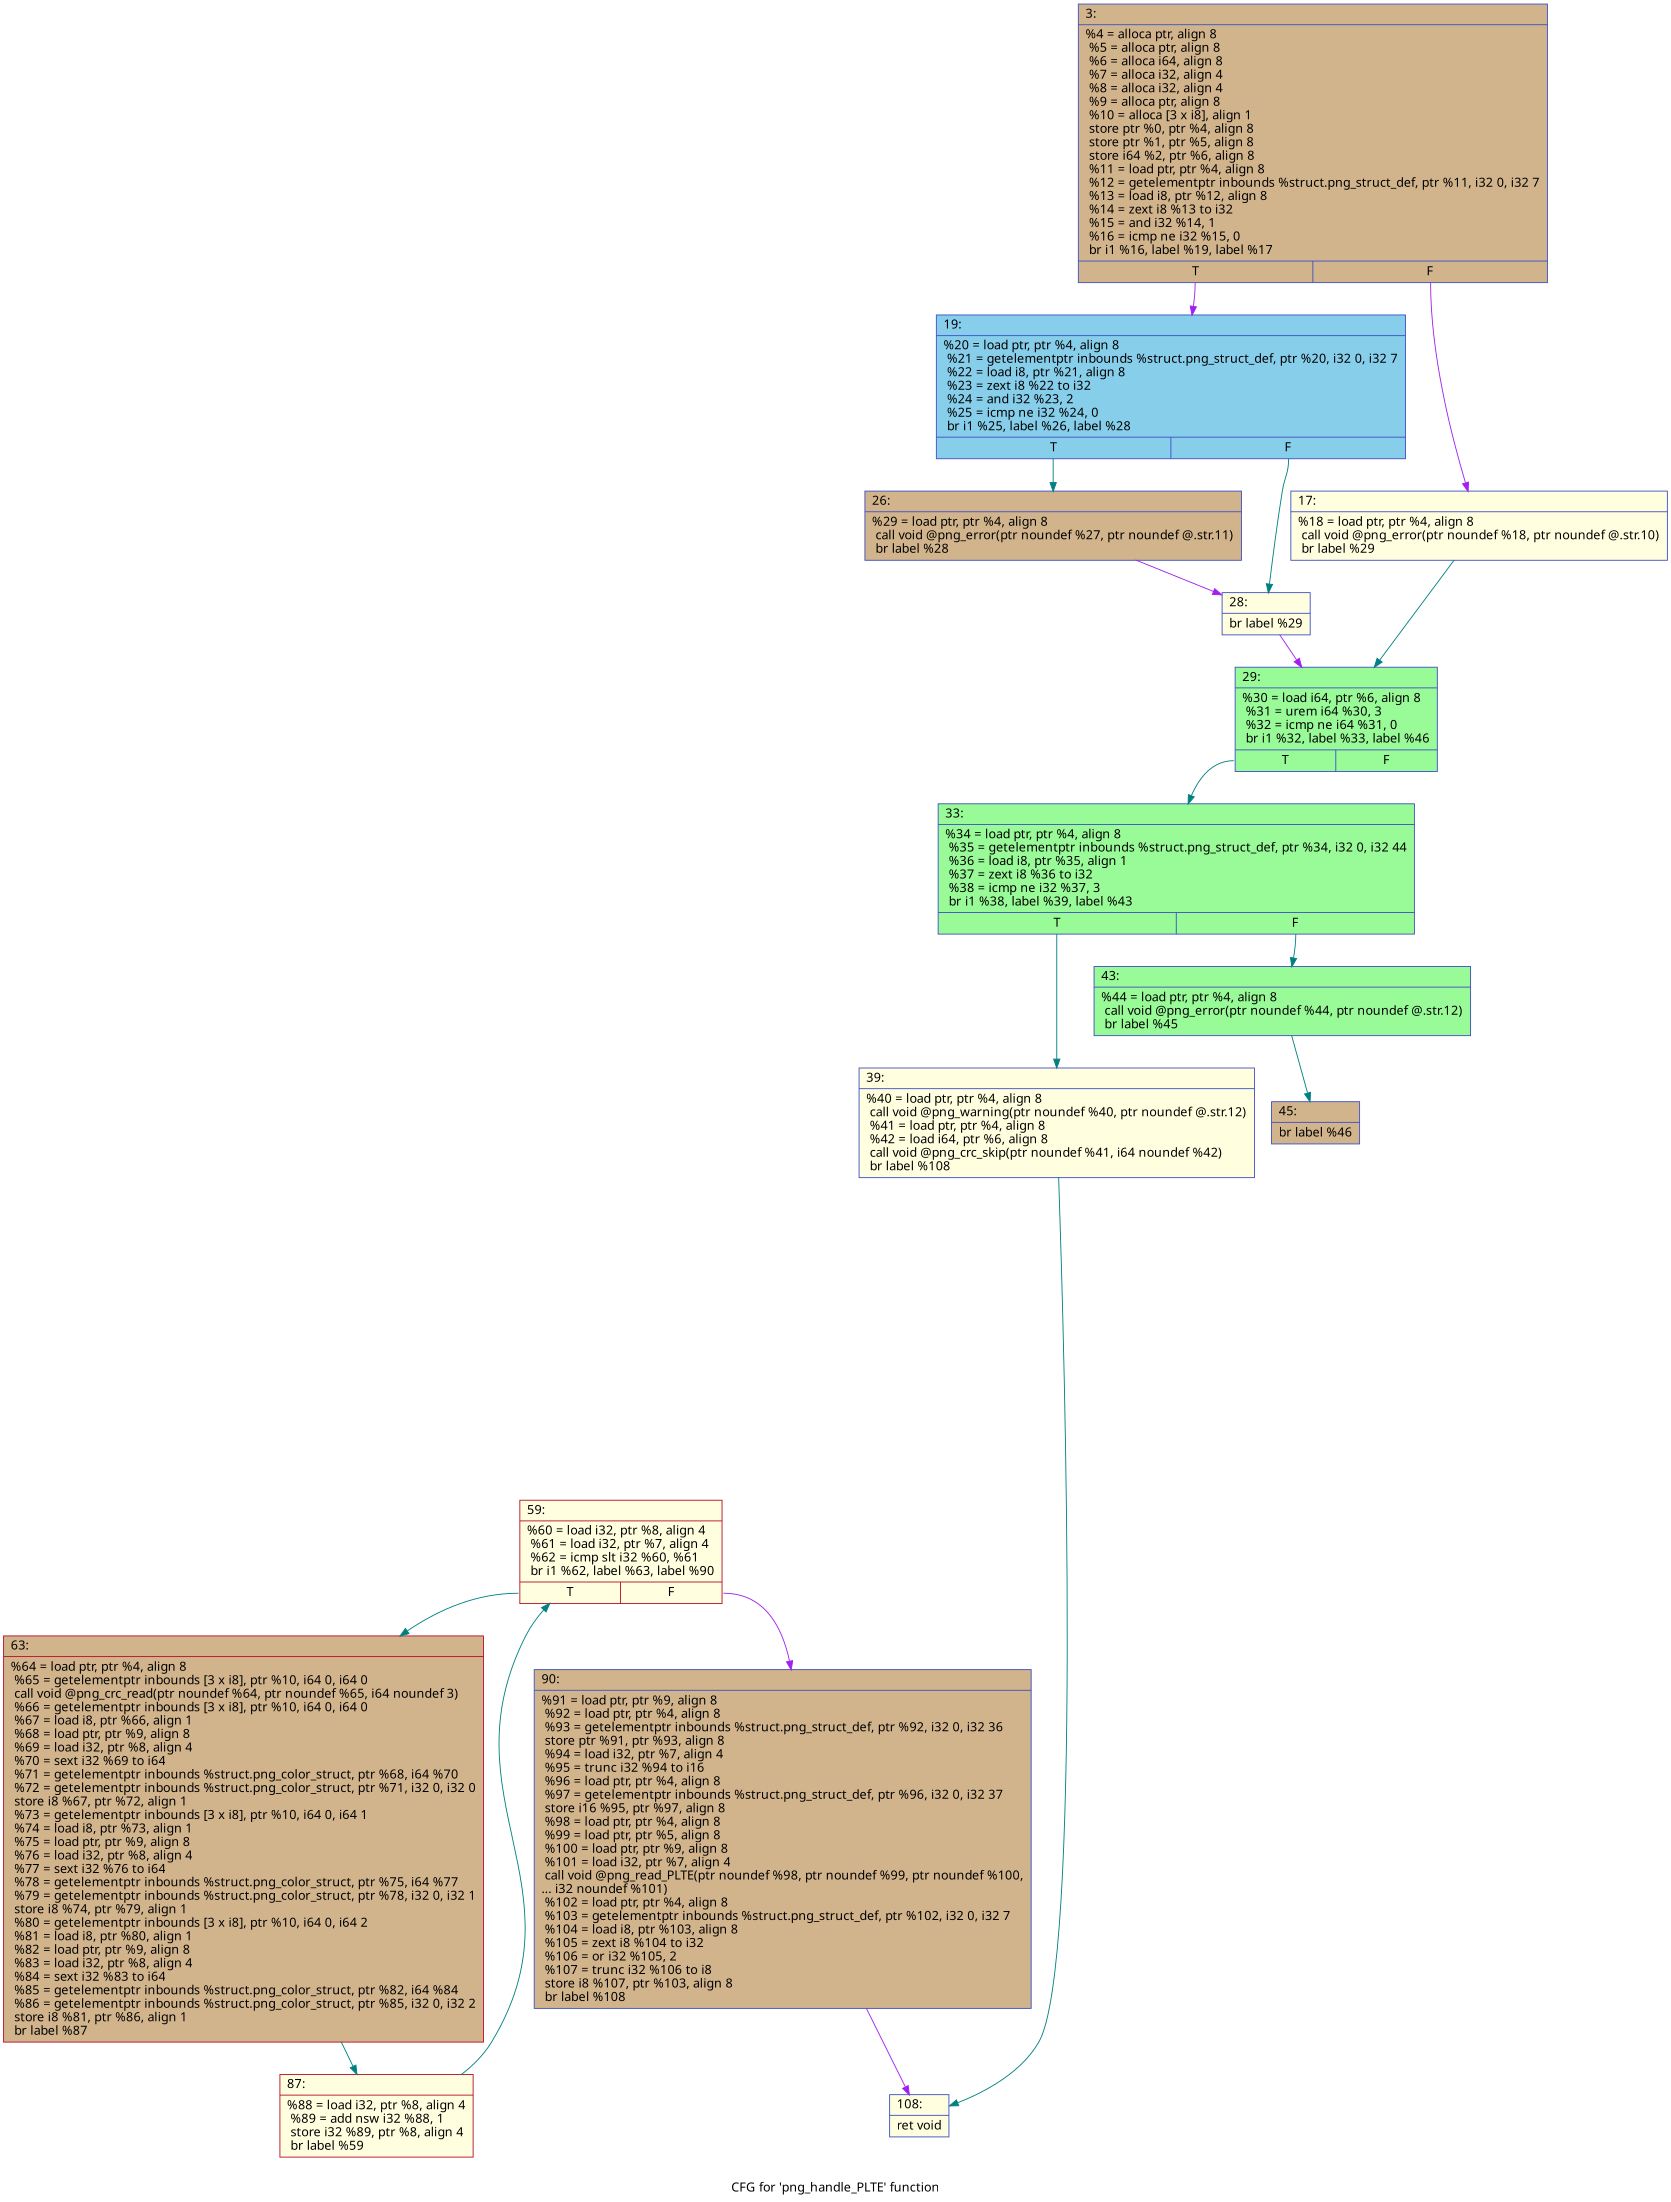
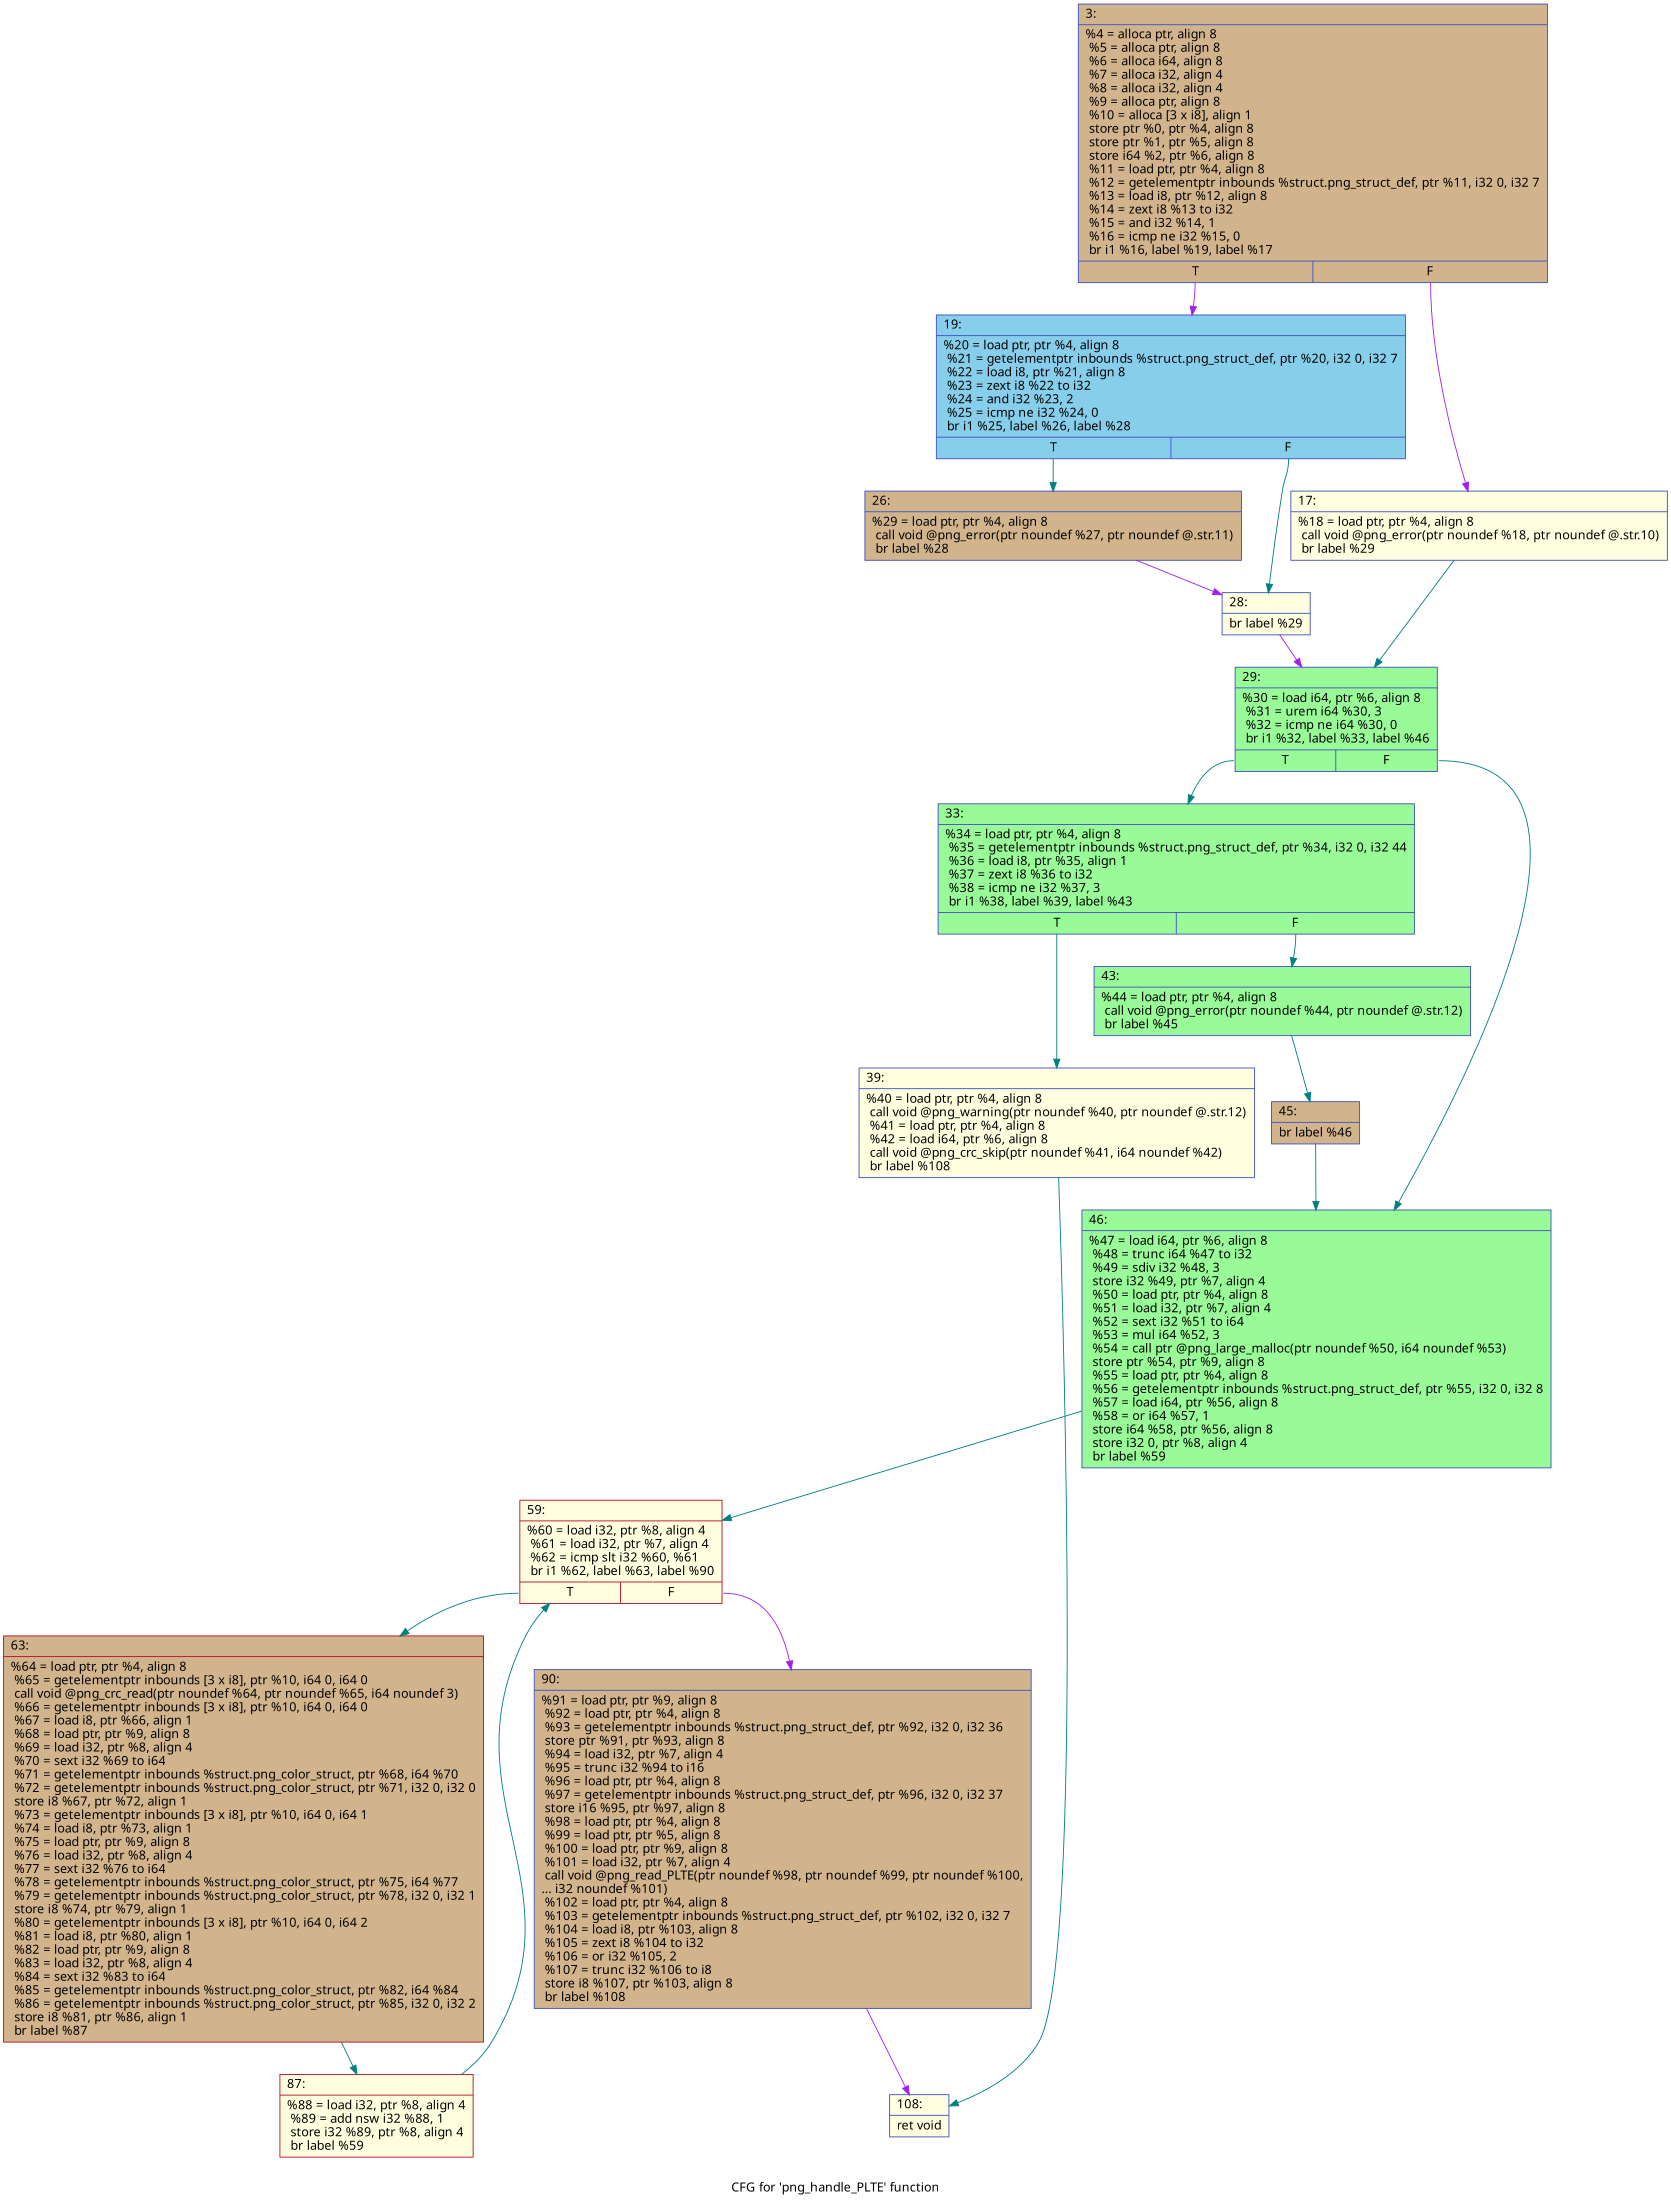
(1320, 725) -> (1320, 725)
none -> (1316, 1339)
